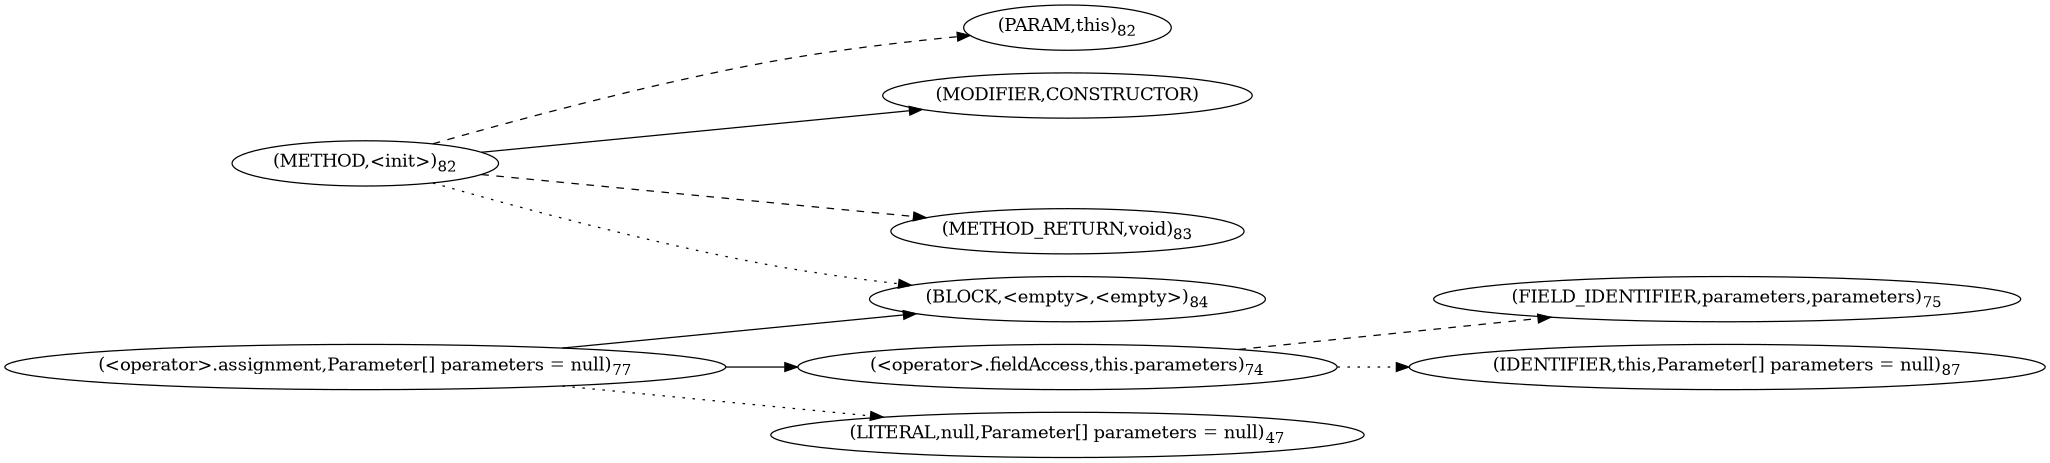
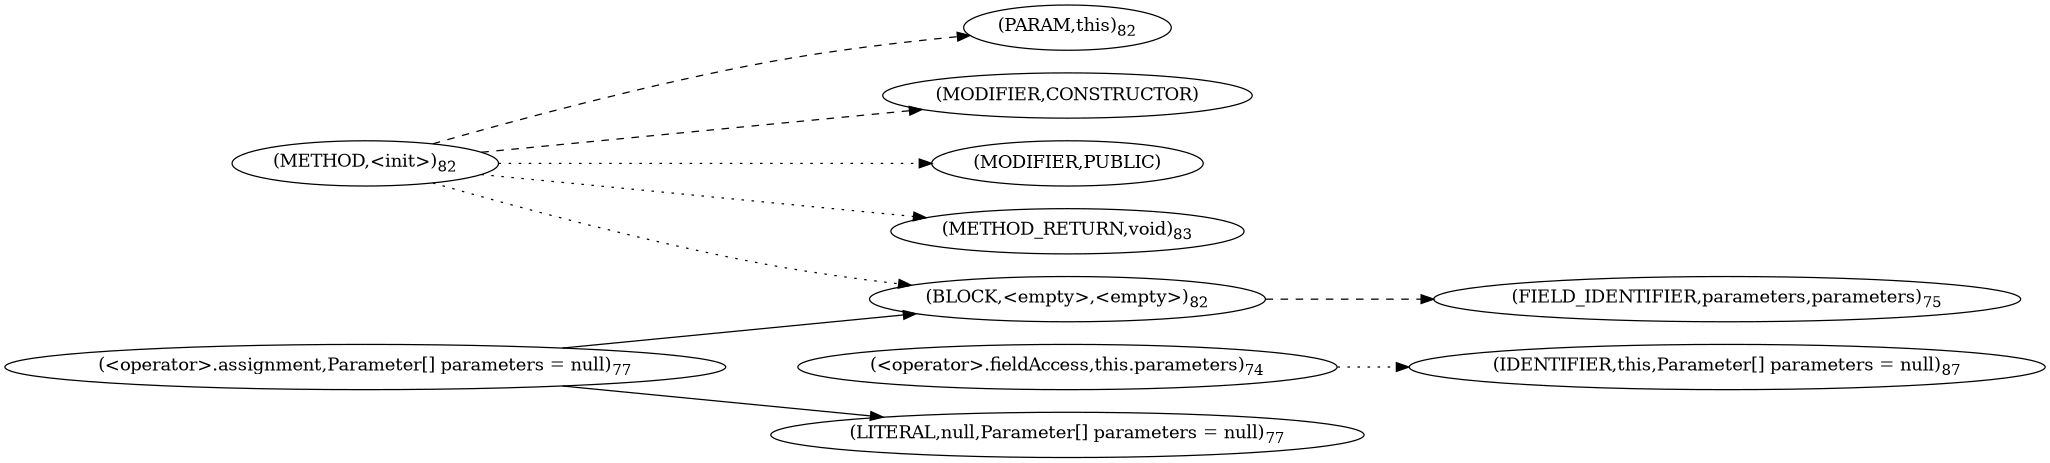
(695, 132) -> (695, 132)
none -> (1067, 163)
(697, 195) -> (697, 195)
(1199, 297) -> (1199, 297)
(1388, 334) -> (1343, 299)
(755, 367) -> none
(716, 401) -> (716, 401)
(1275, 433) -> (1275, 433)
